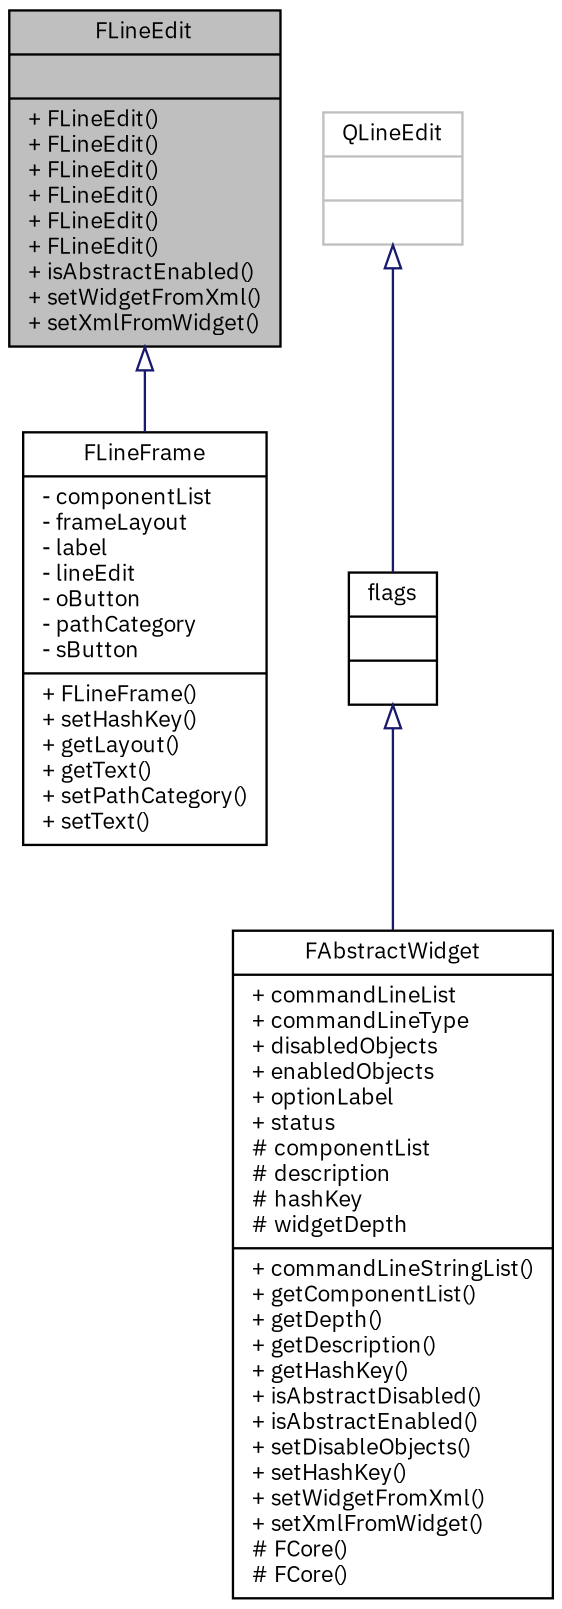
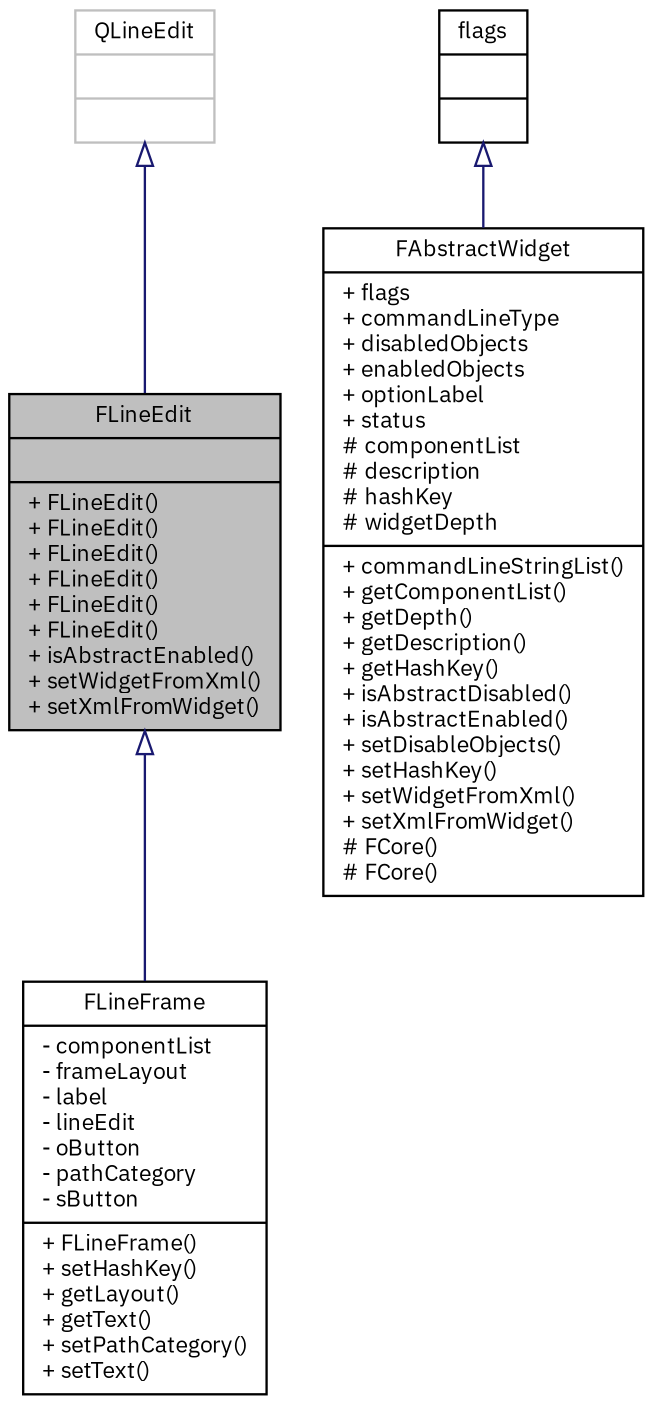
(393, 421) -> (145, 280)
(355, 996) -> (377, 293)
